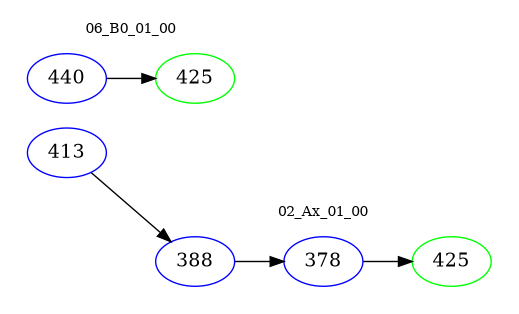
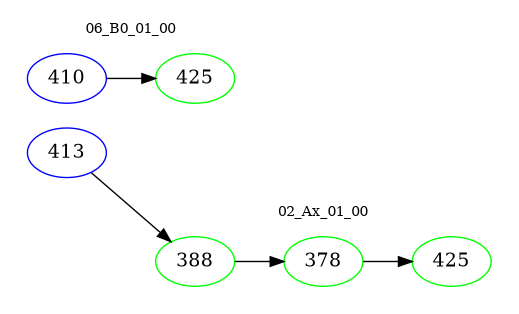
(67, 78) -> (67, 78)
(195, 262) -> (195, 262)
(323, 262) -> (323, 262)
